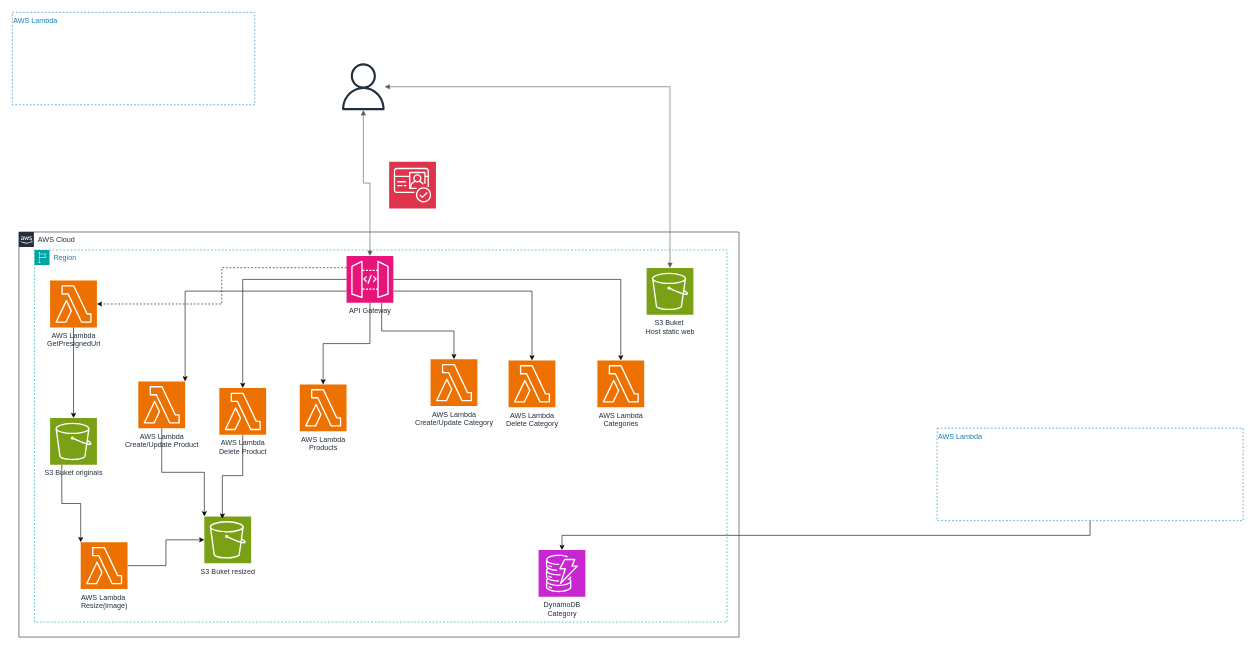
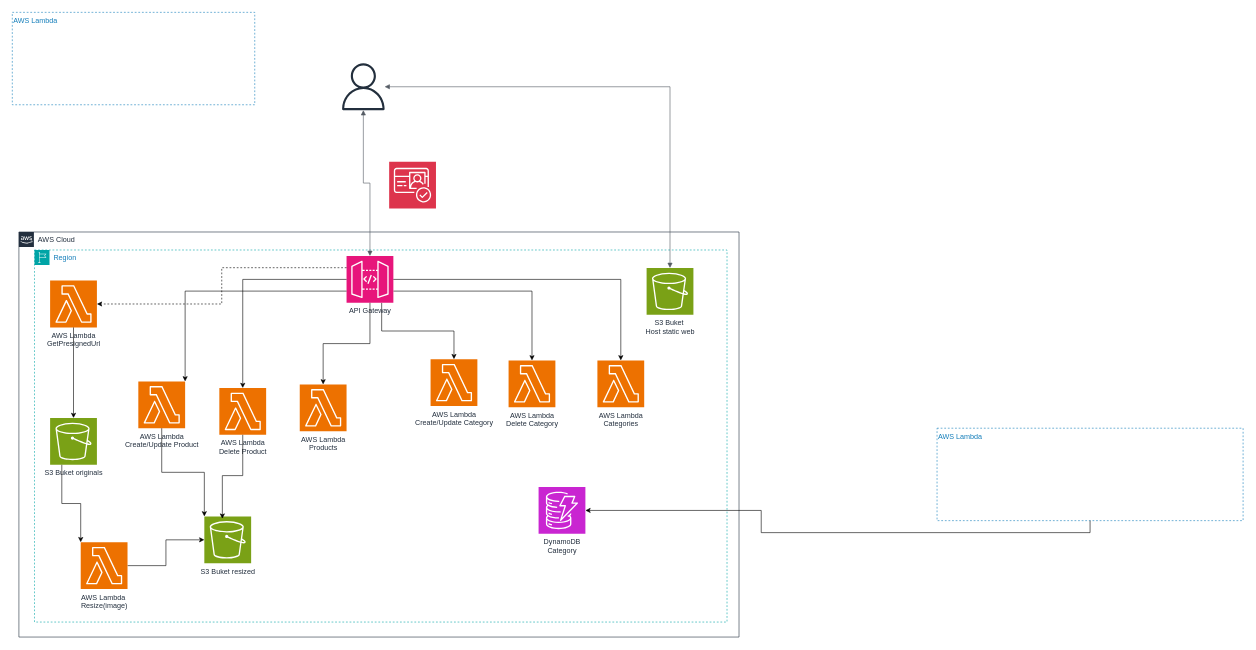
(562, 573) -> (562, 510)
